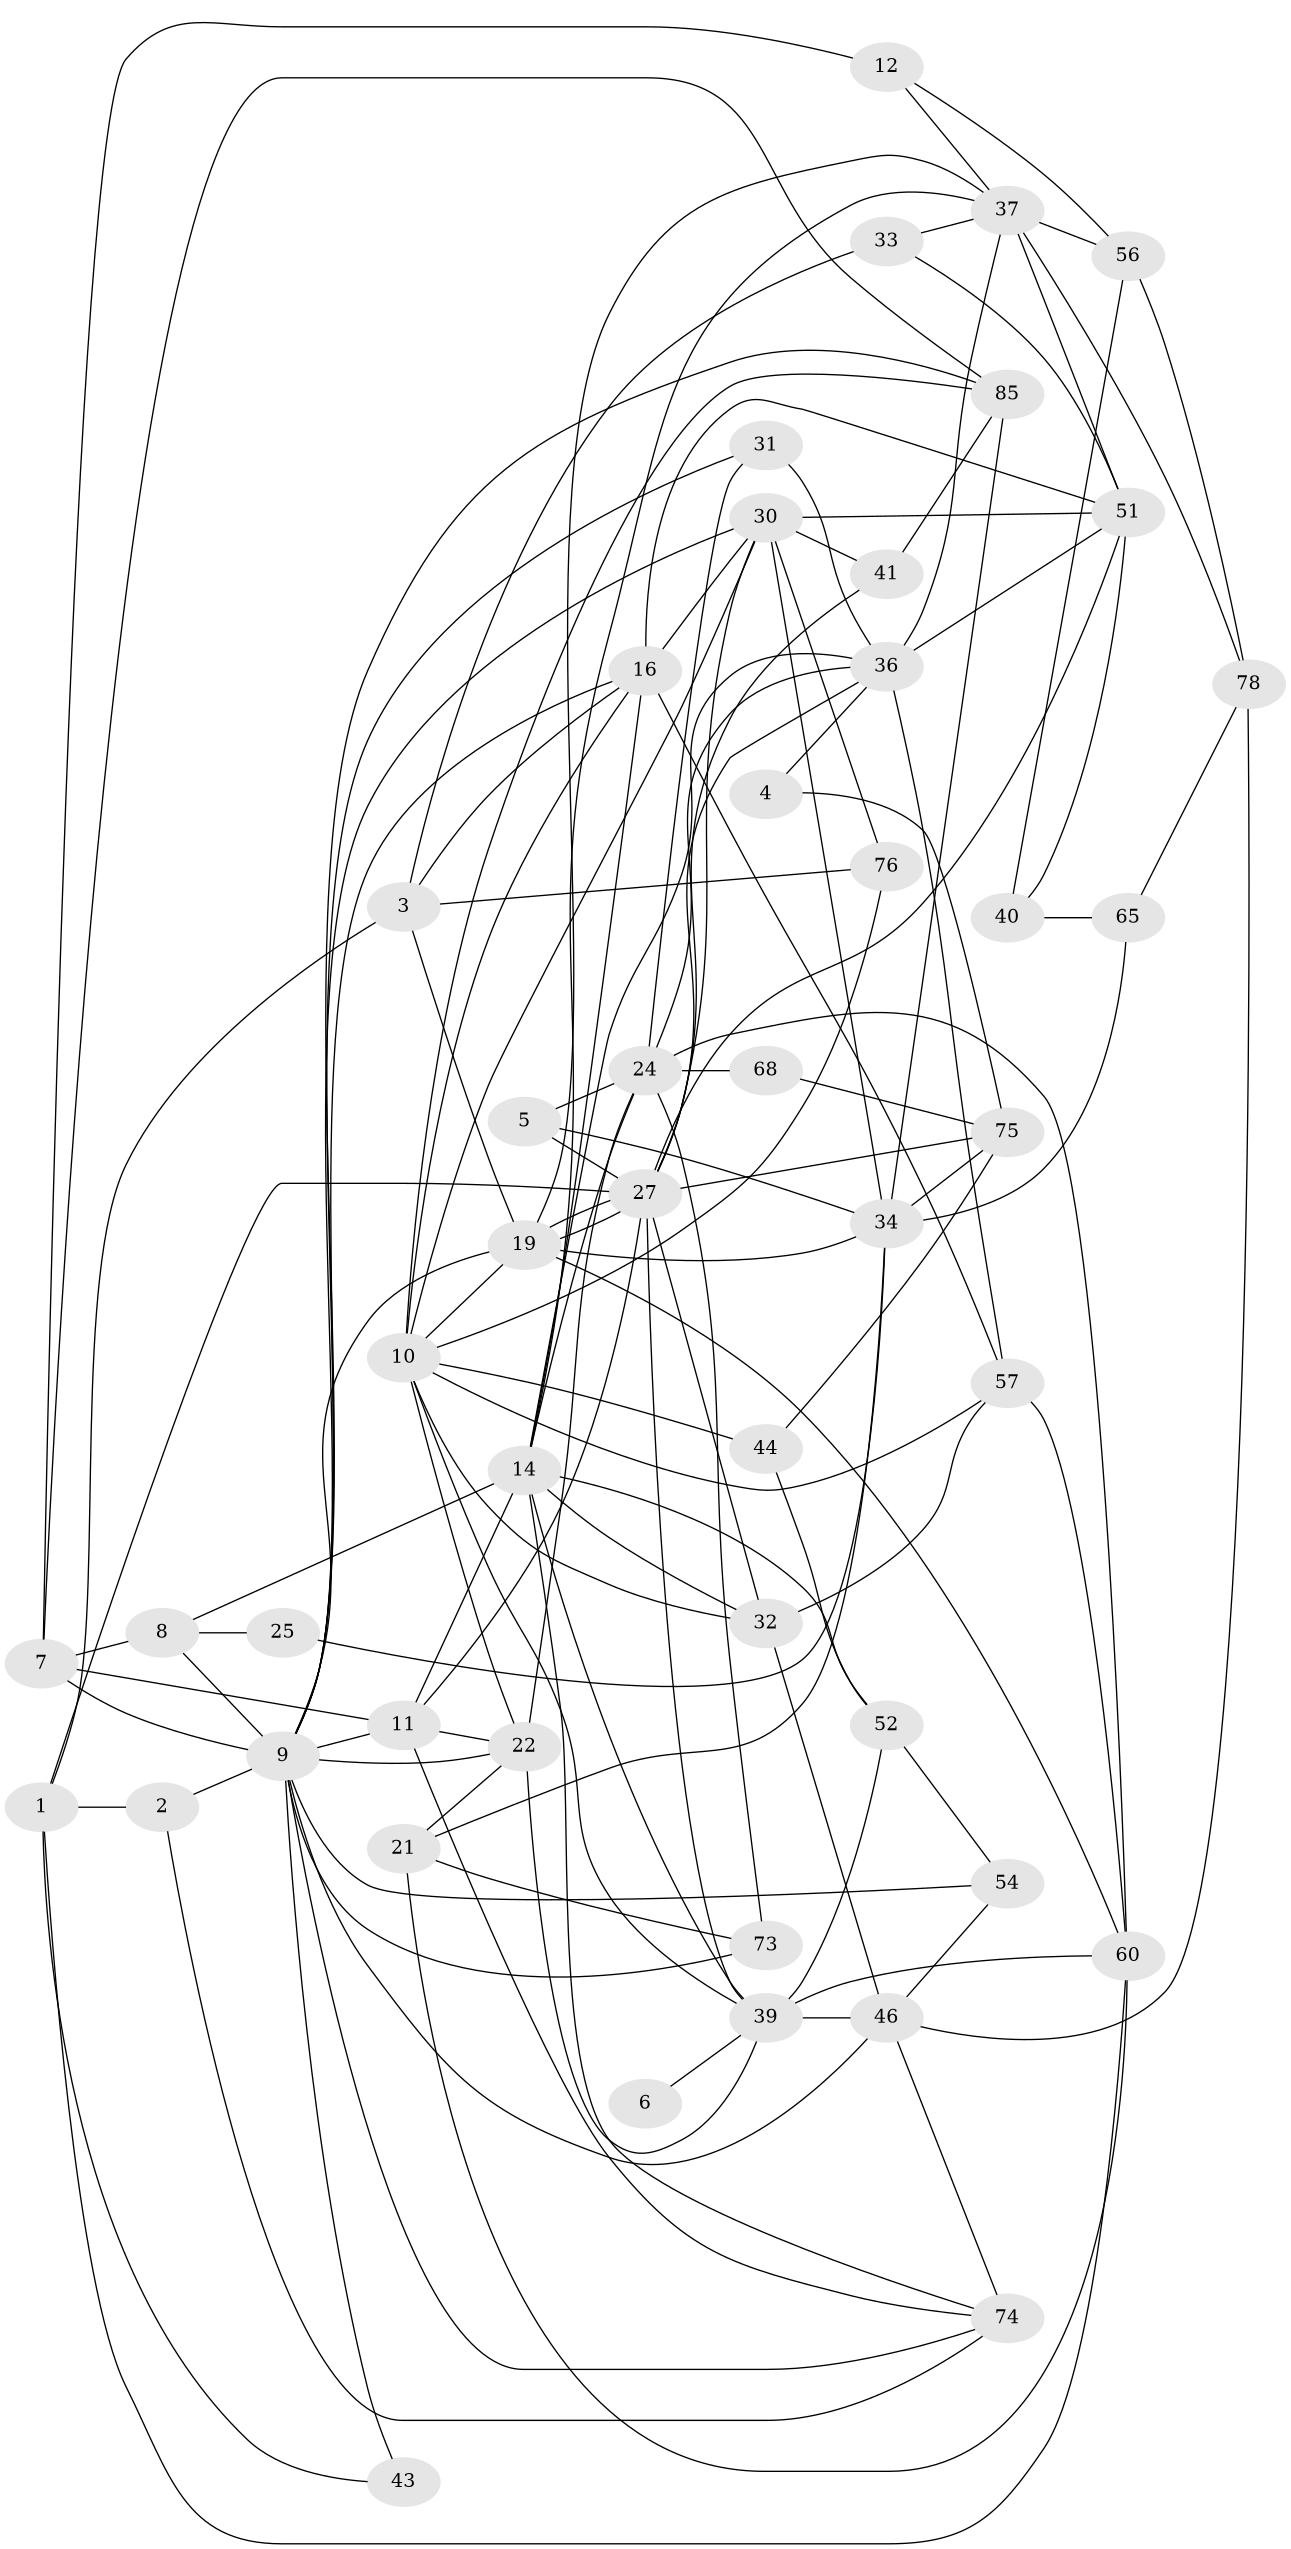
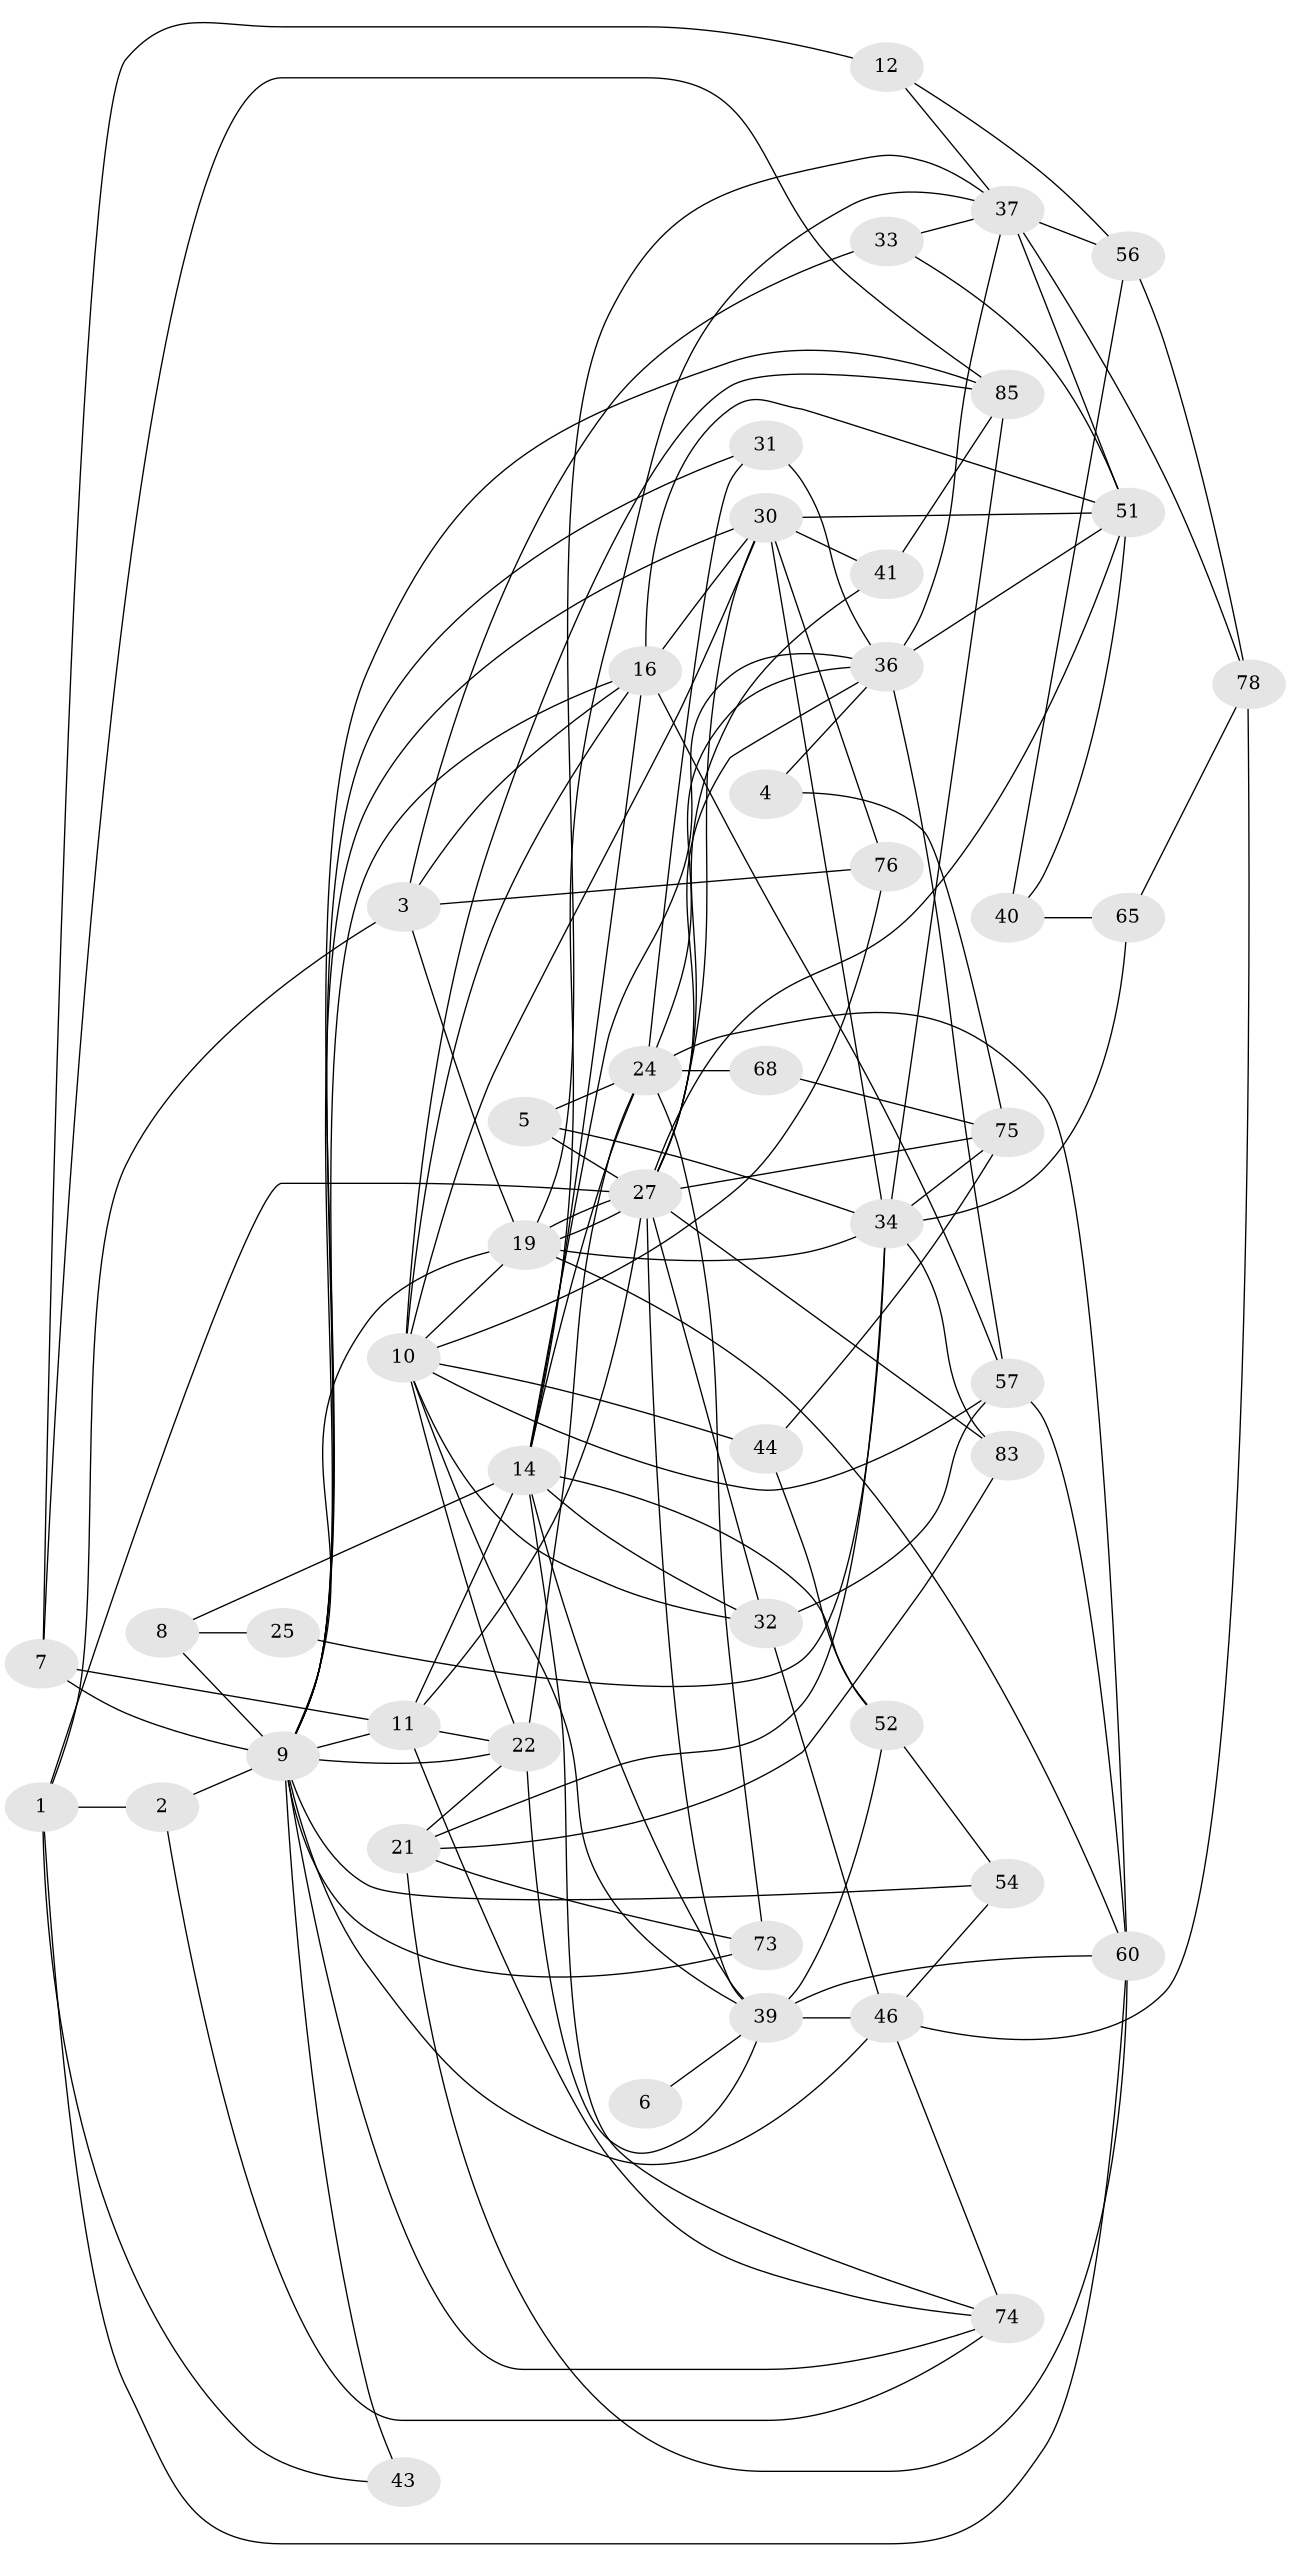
none -> (1008, 1456)
(105, 1648) -> none
